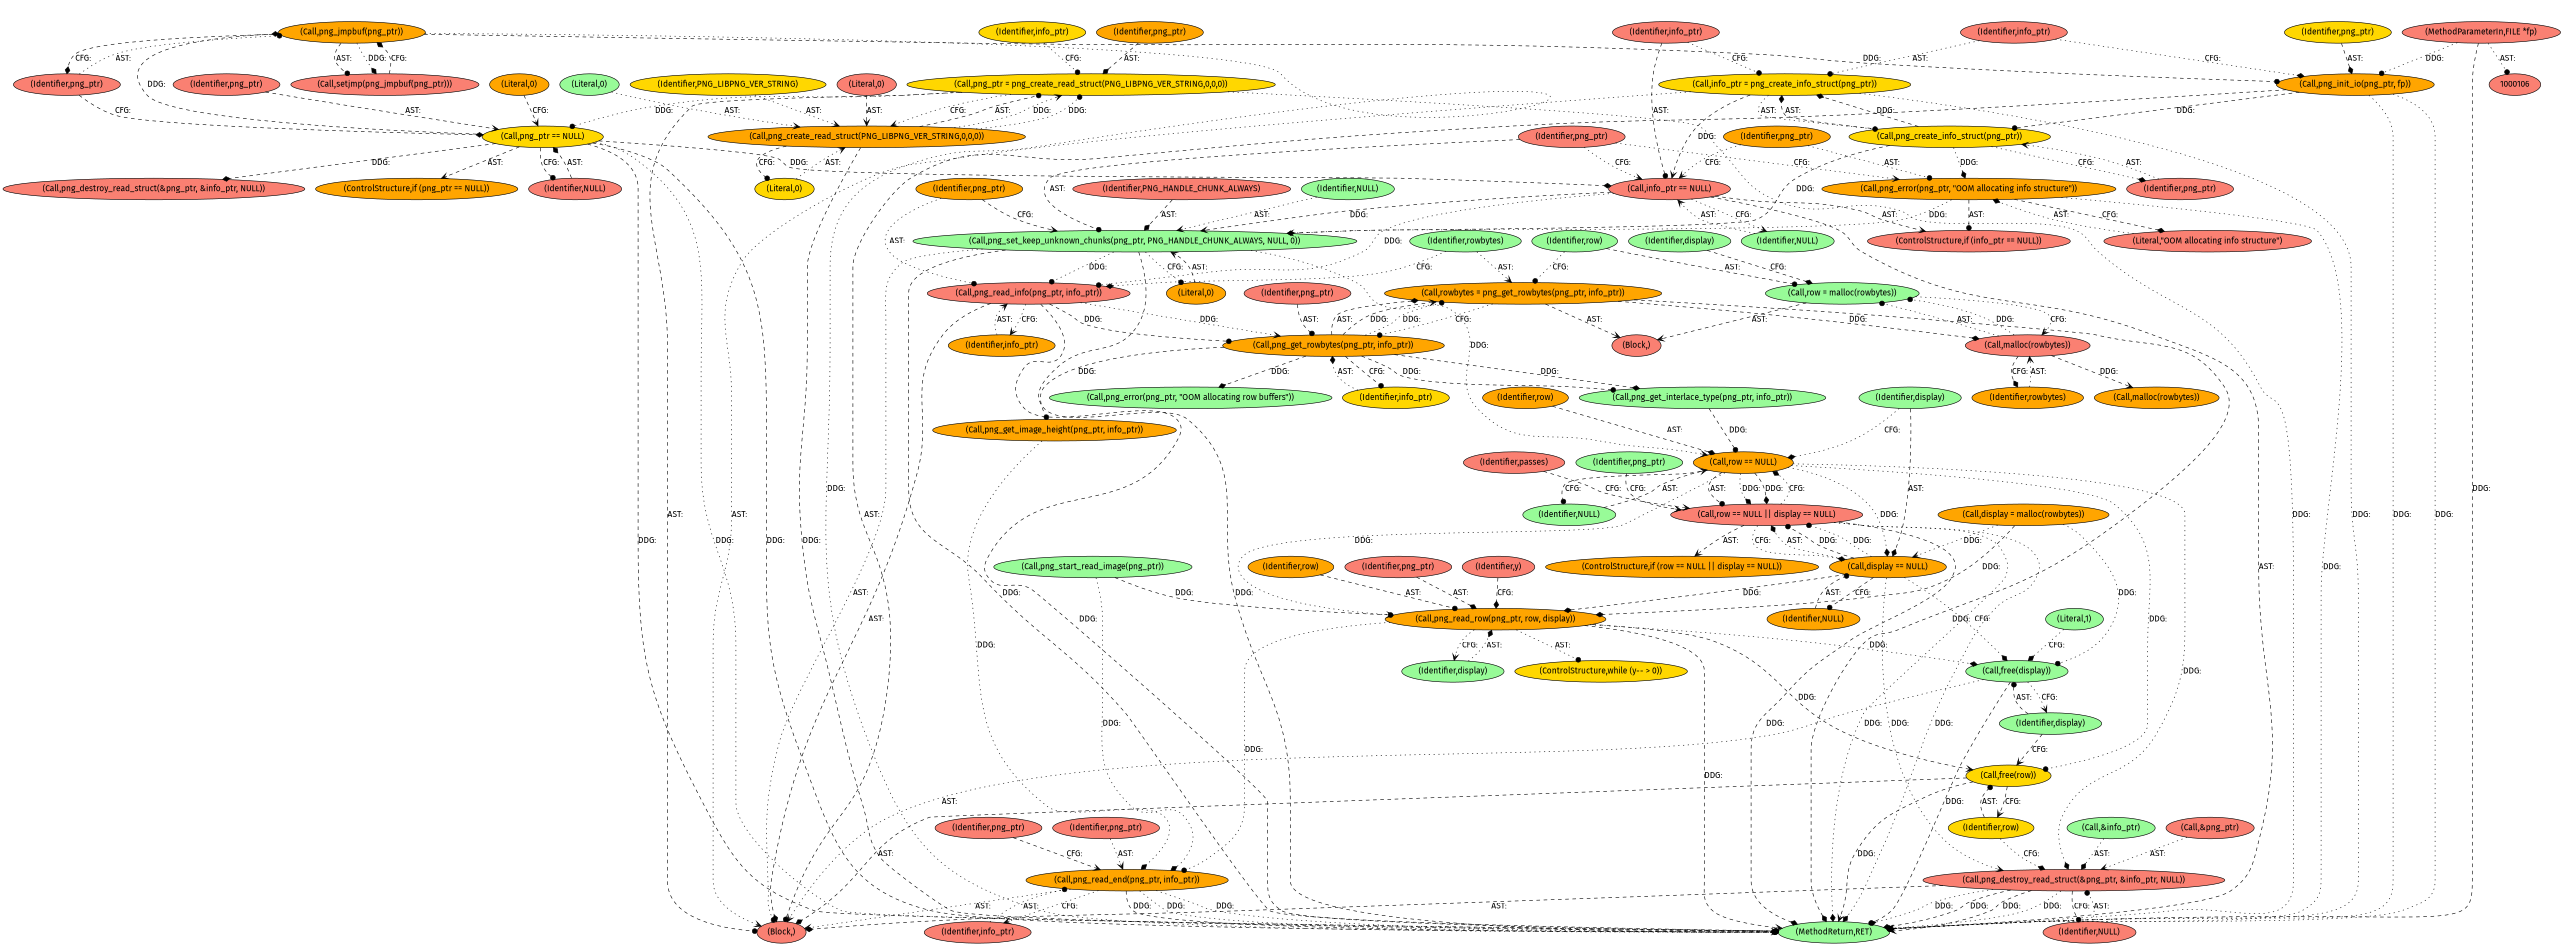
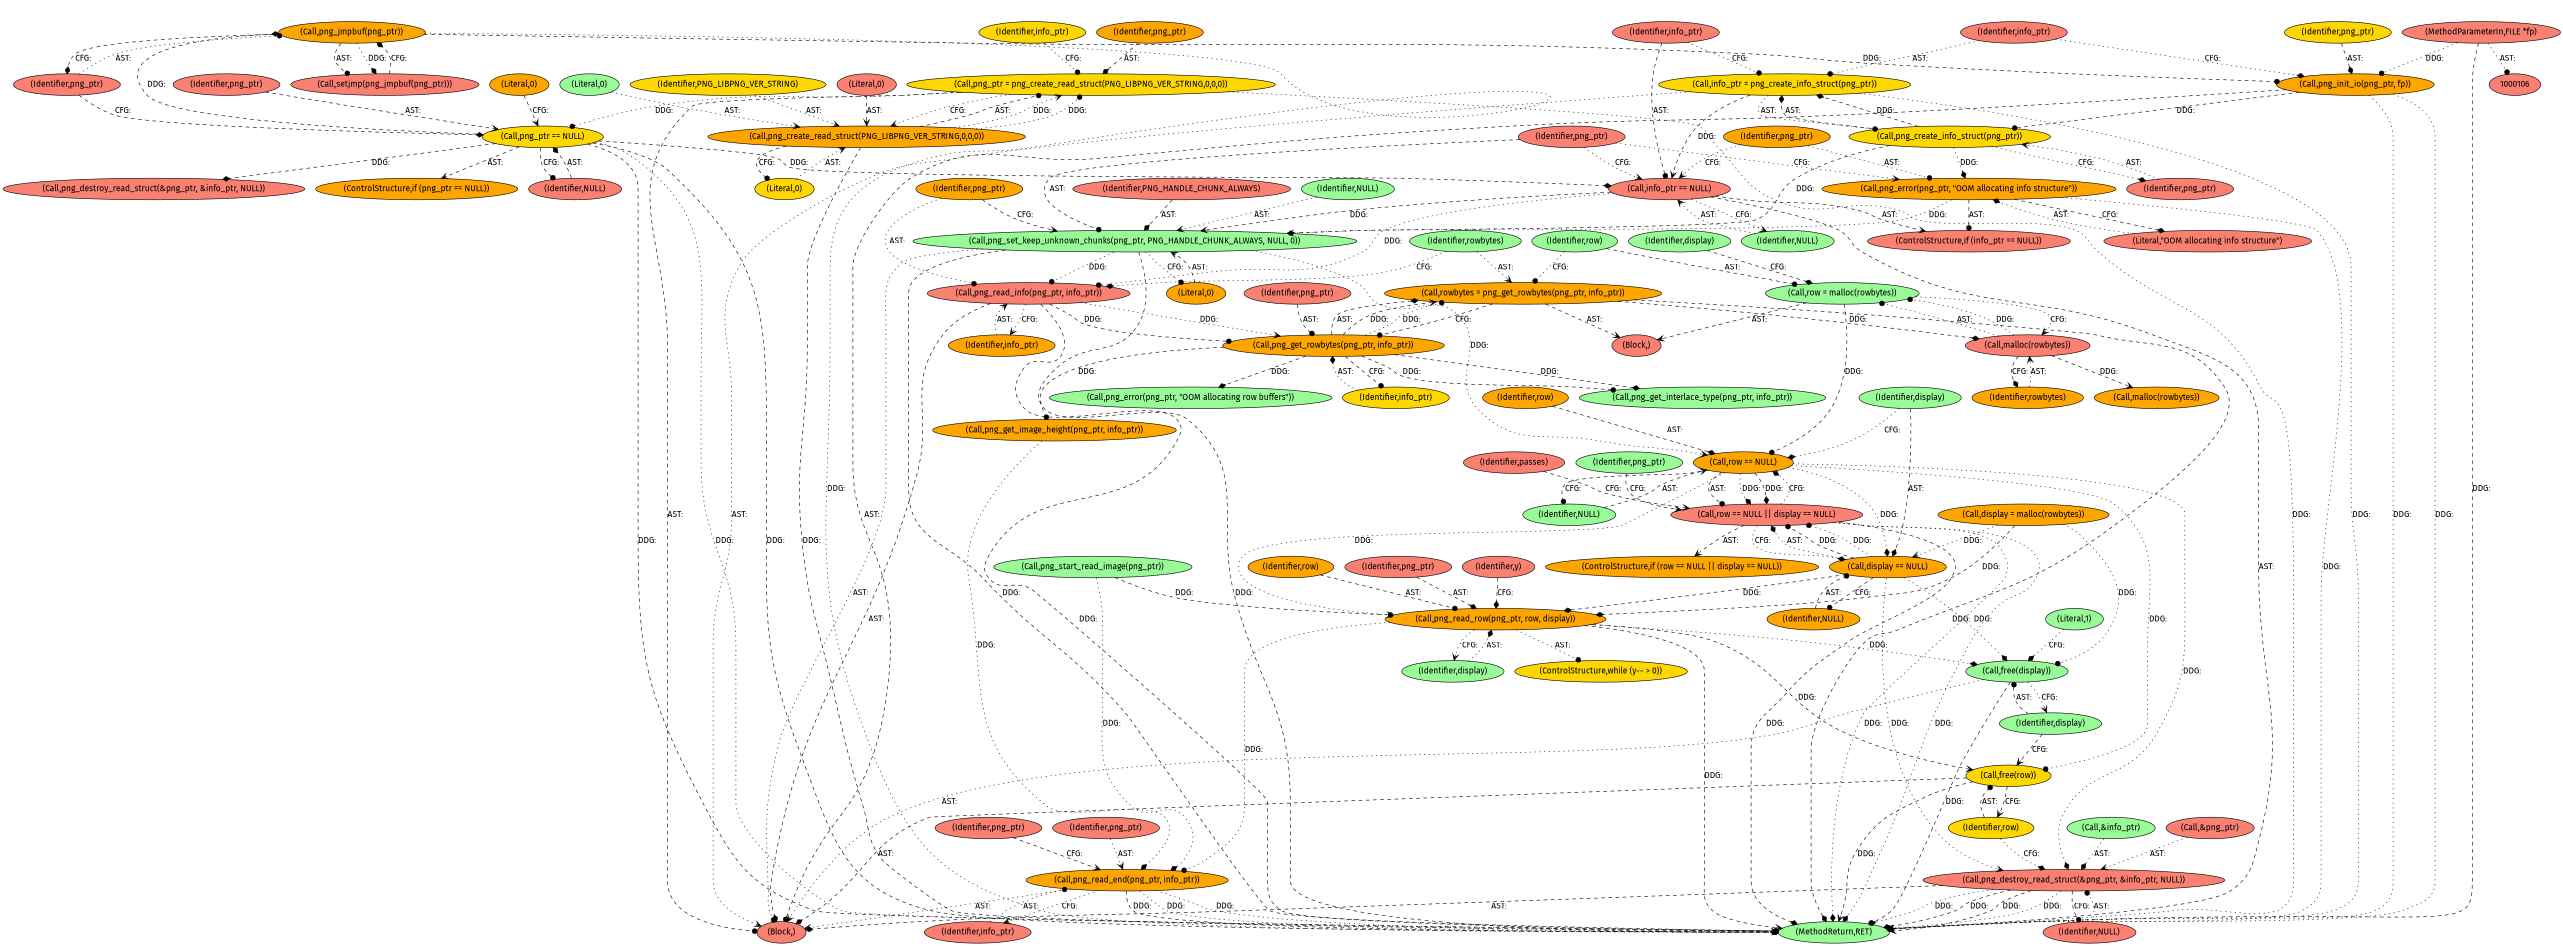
(1438, 321) -> (1438, 321)
(1722, 428) -> (1838, 393)
(1984, 619) -> (1984, 619)
